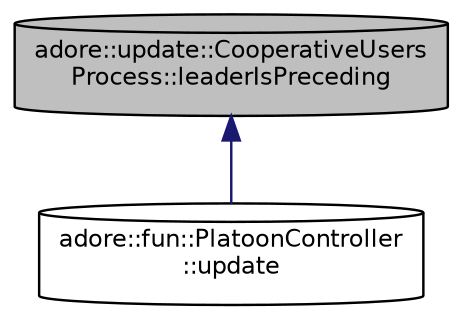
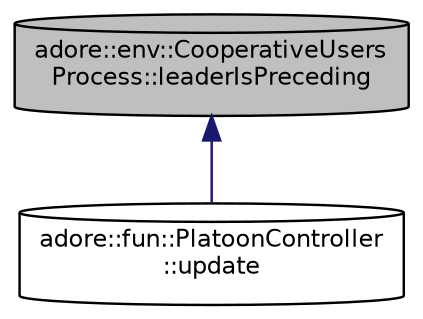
(231, 65) -> (212, 65)
